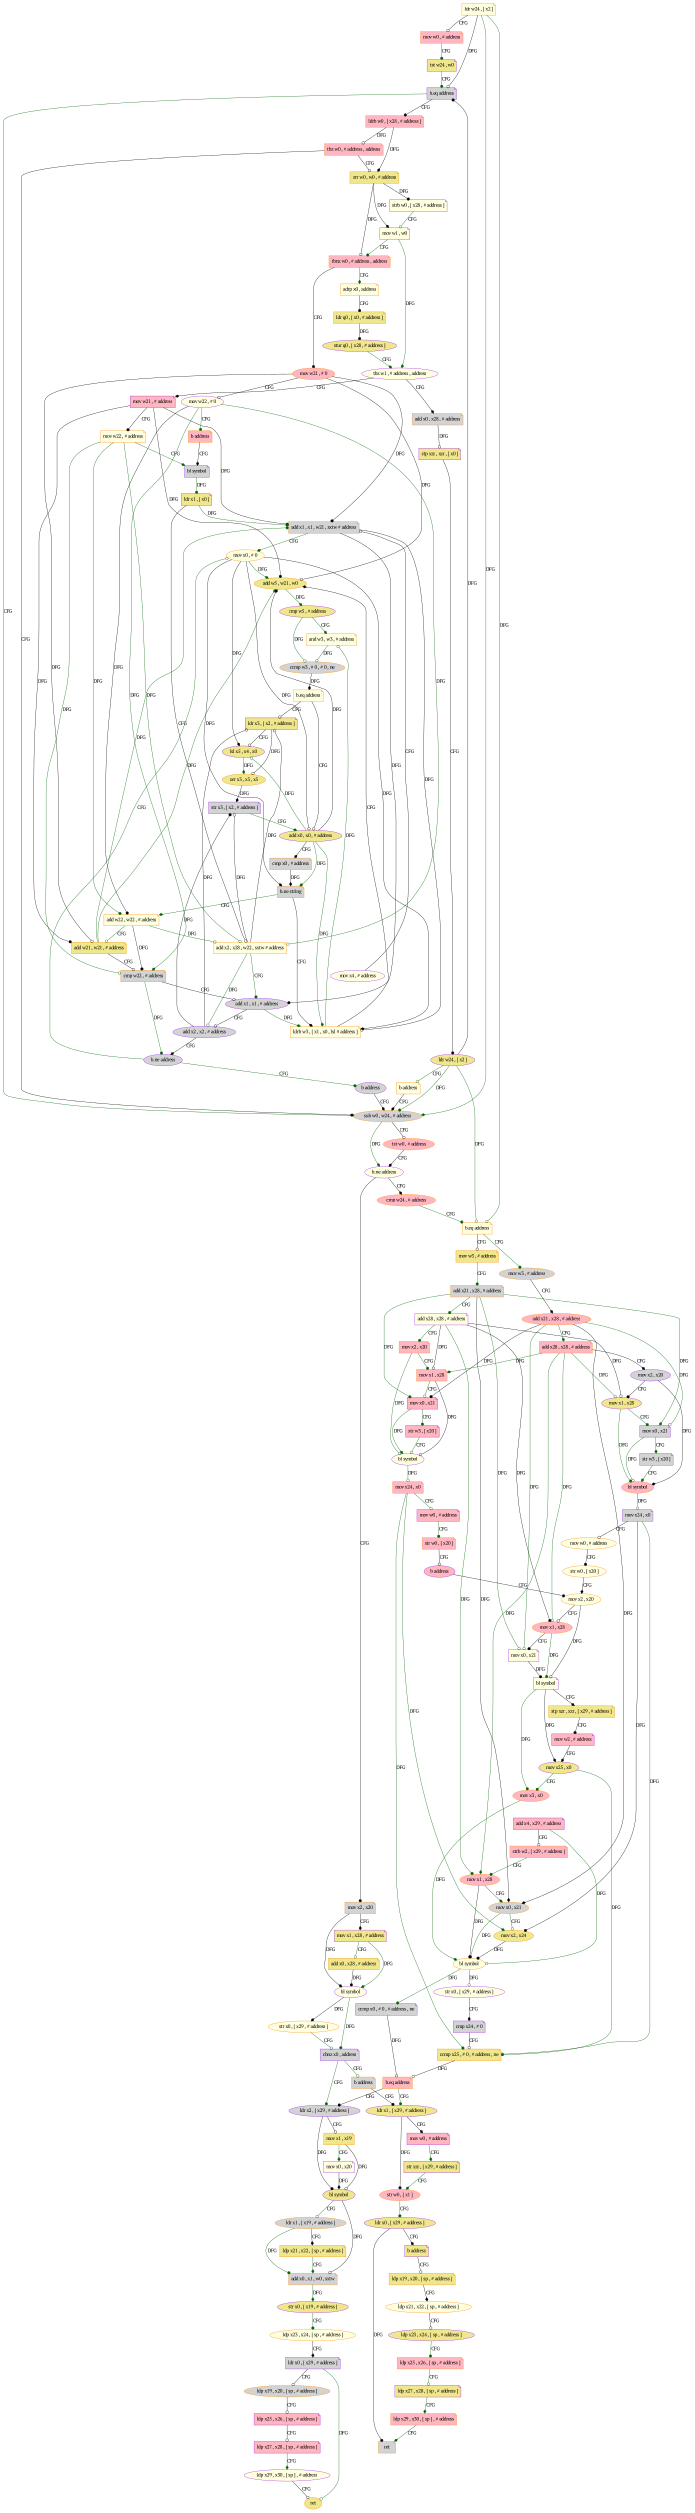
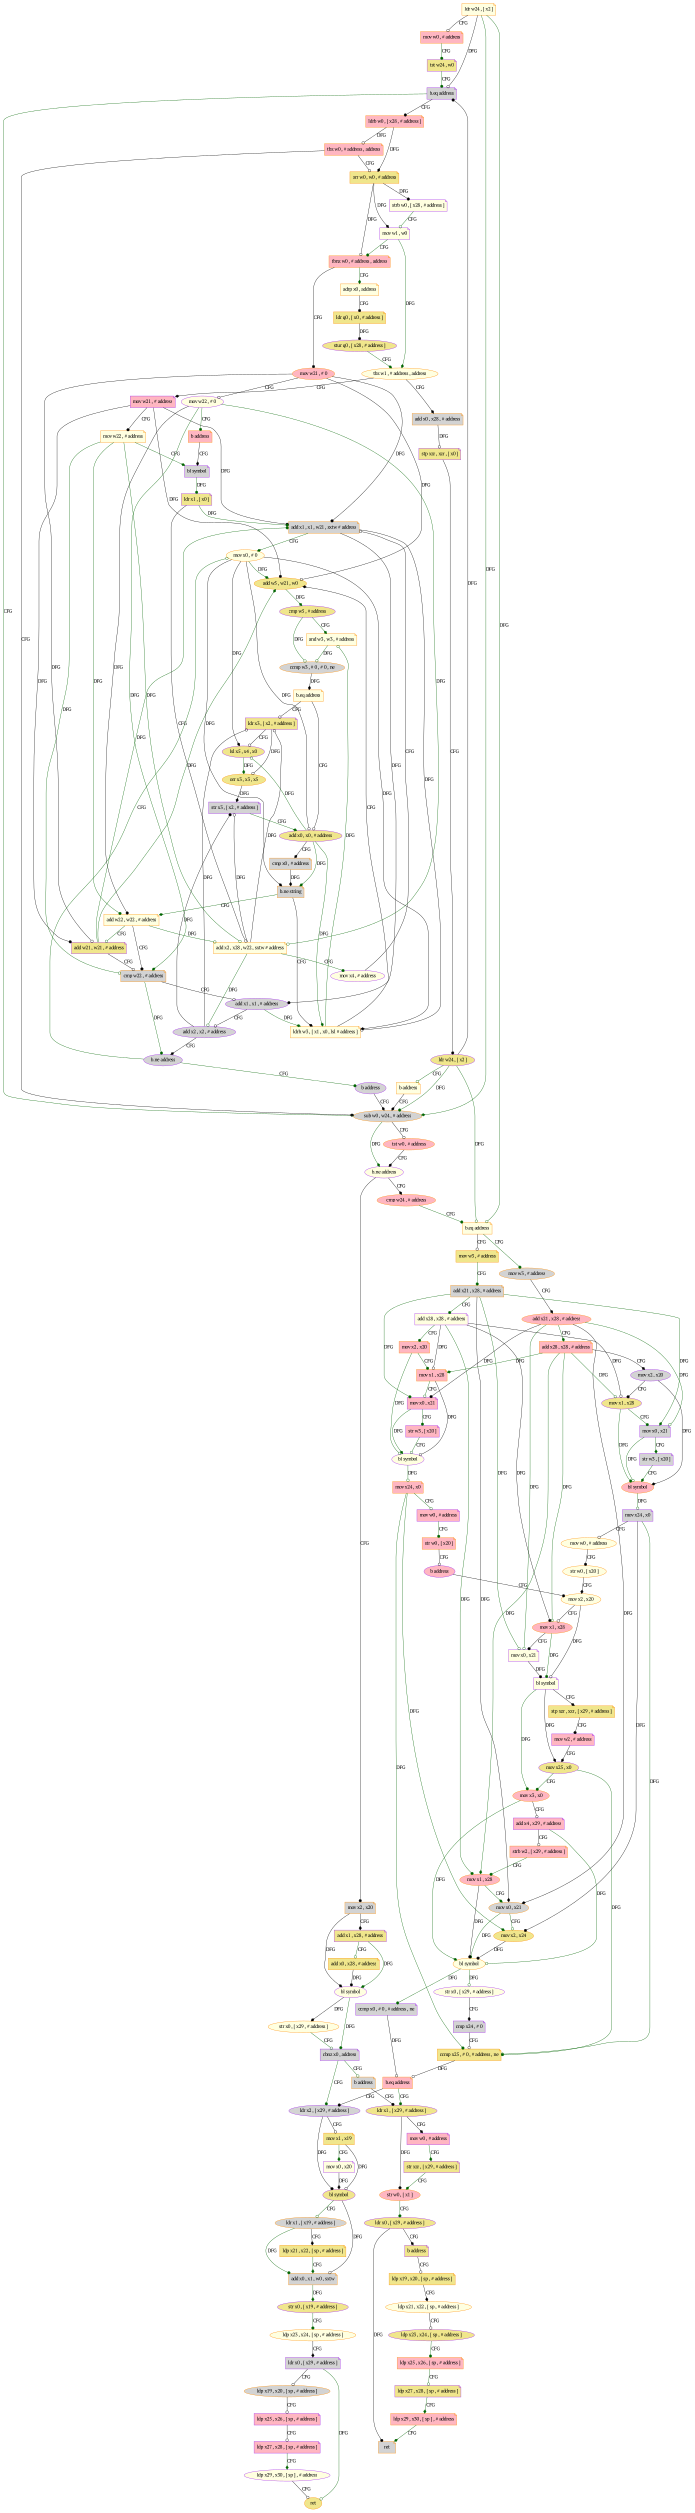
(400, 374) -> (400, 374)
(330, 694) -> none
(99, 948) -> (99, 948)
(143, 948) -> (143, 948)
(253, 975) -> (312, 961)
none -> (535, 1809)
(360, 1936) -> (360, 1936)
